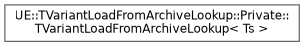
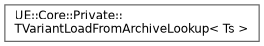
(152, 23) -> (132, 23)
